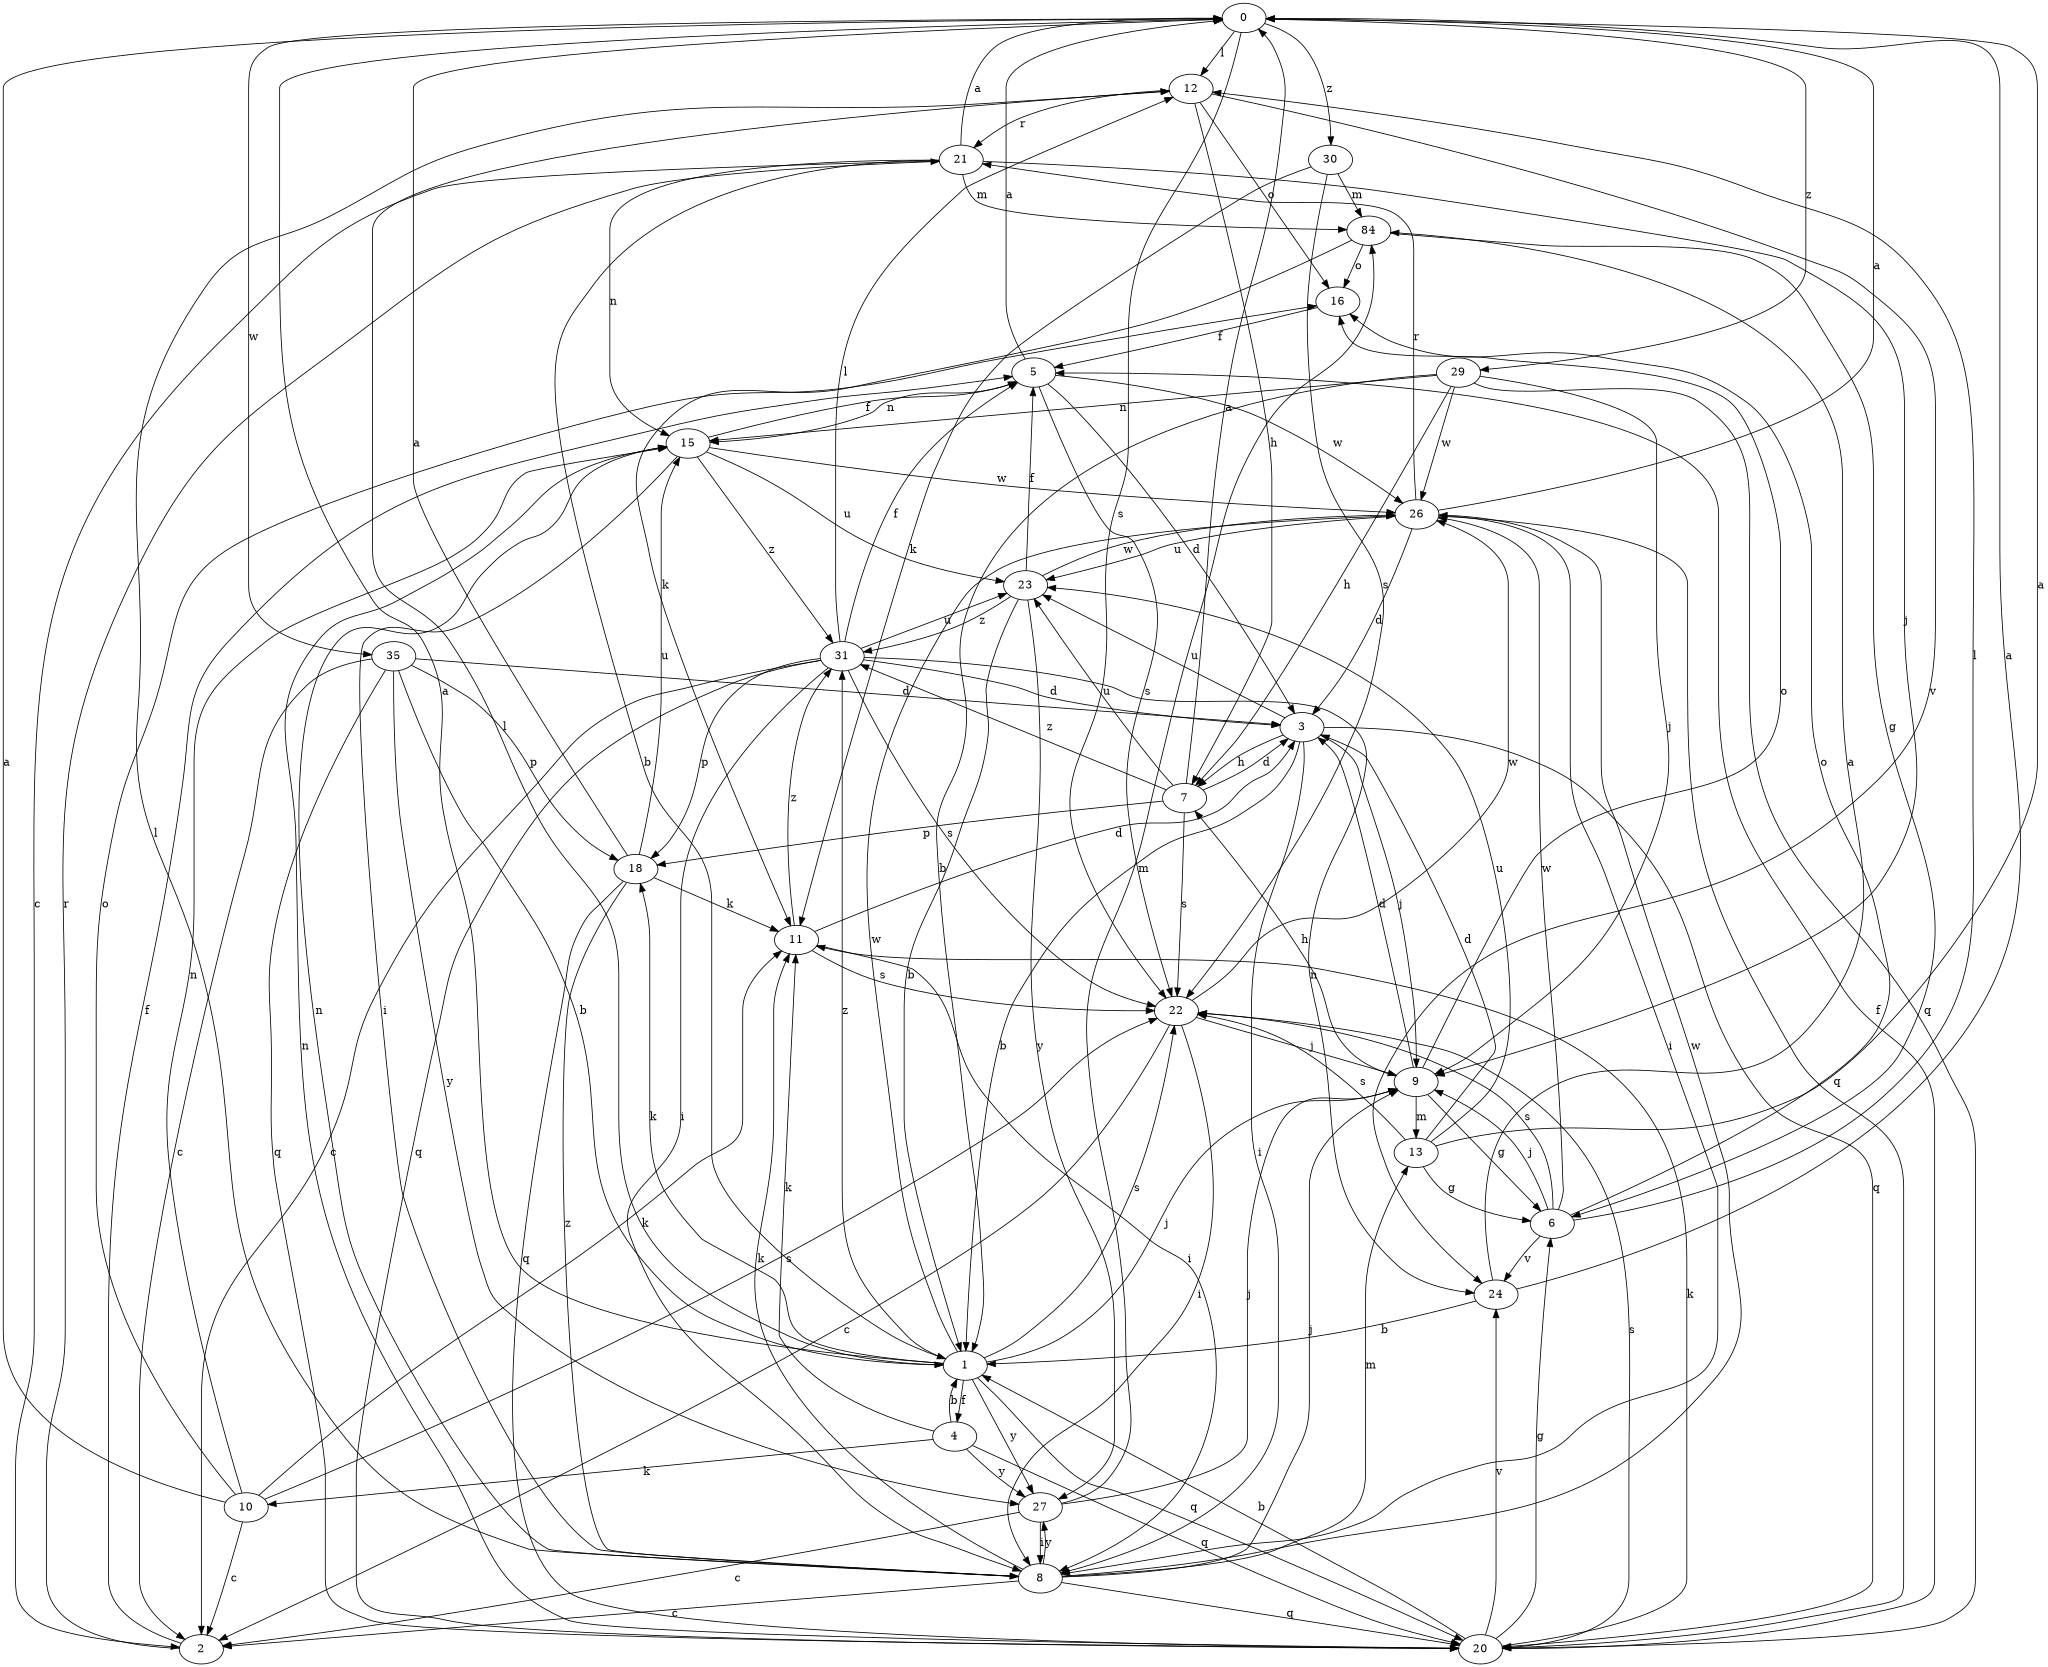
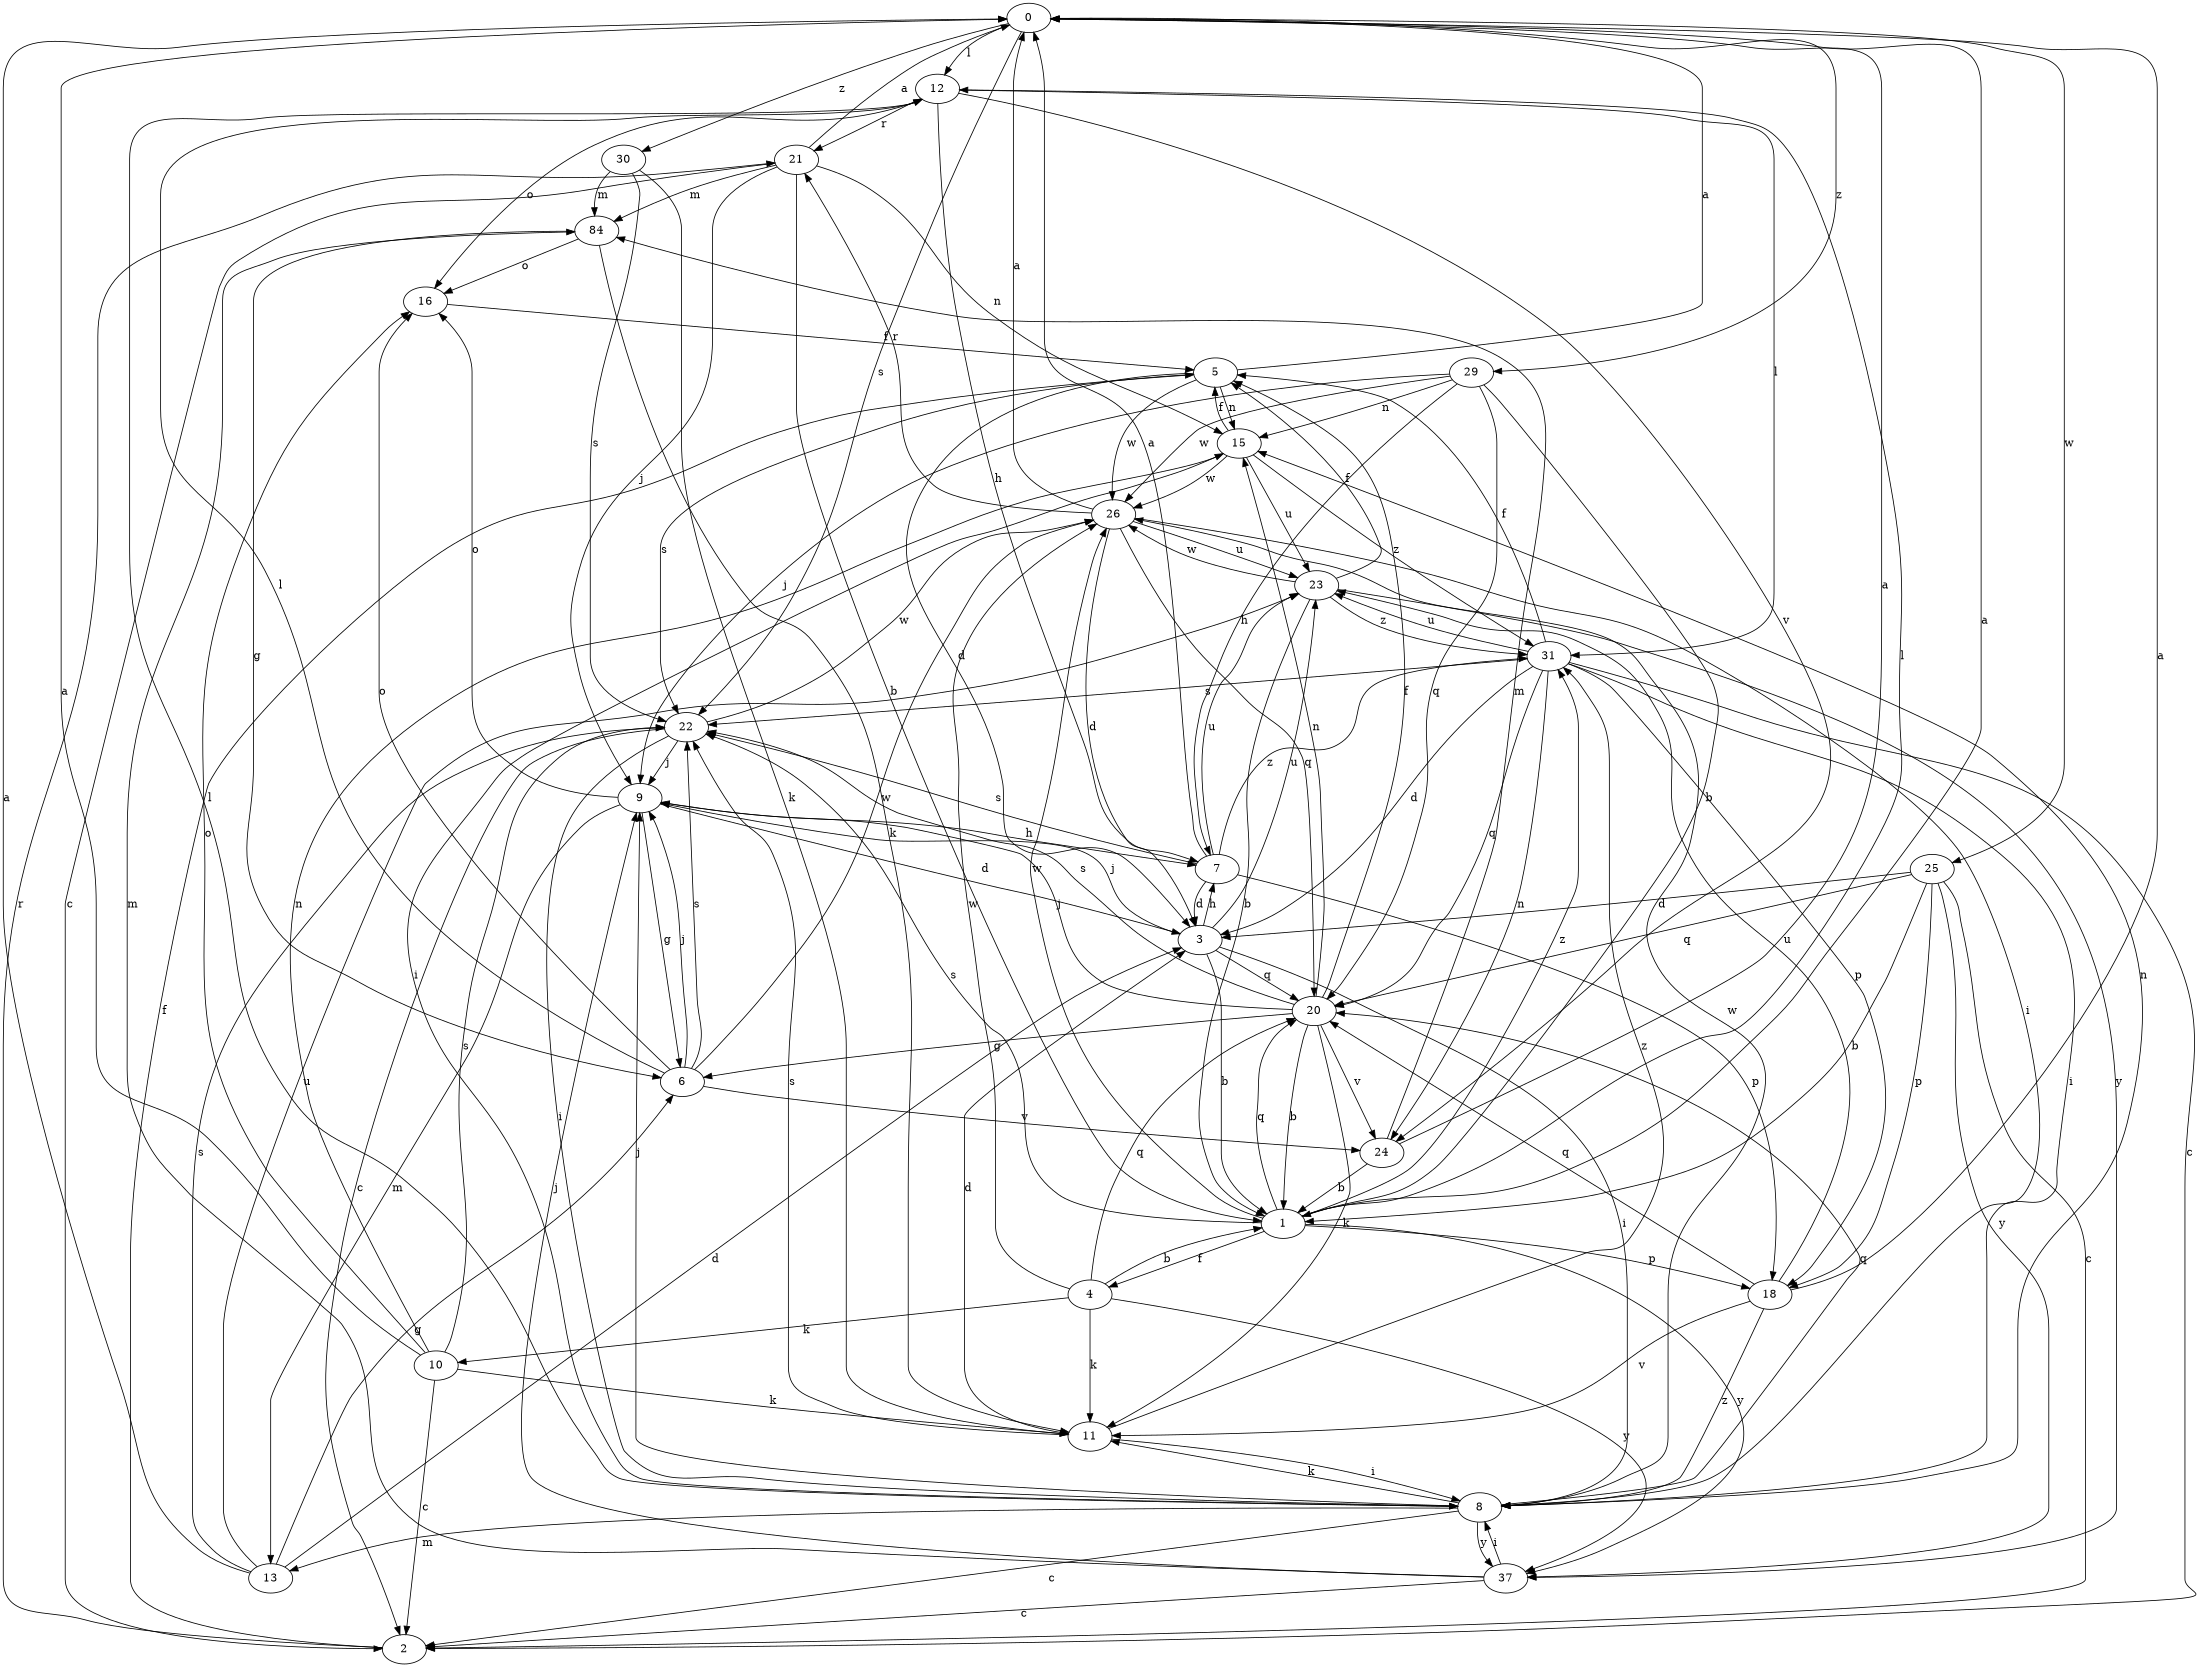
(871, 290) -> (1668, 116)
(394, 656) -> (1932, 869)
(661, 659) -> (1691, 856)
(1851, 763) -> (1520, 692)
none -> (967, 901)
(730, 905) -> (1642, 1366)
(653, 1117) -> (1653, 1259)
(1171, 1200) -> (1017, 853)
(1040, 1507) -> (1506, 1578)
